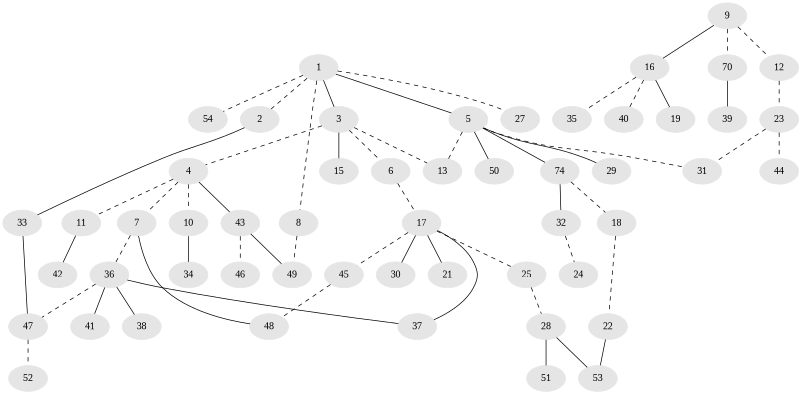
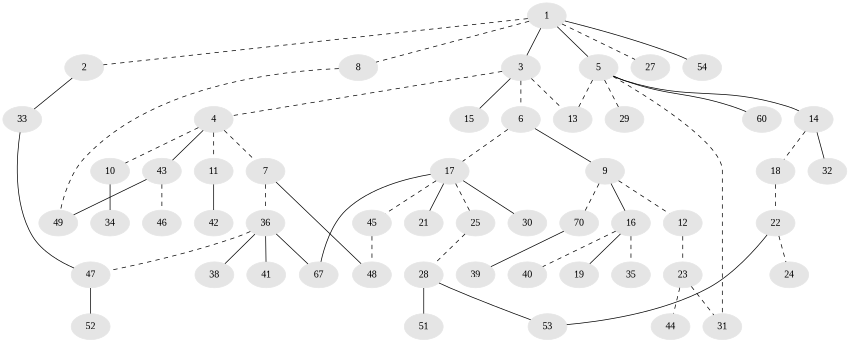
(263, 93) -> (627, 38)
(540, 145) -> (612, 94)
none -> (563, 145)
(494, 171) -> (762, 119)
(560, 171) -> (814, 119)
(570, 249) -> (782, 249)
(417, 327) -> (319, 275)
(28, 353) -> (91, 301)
